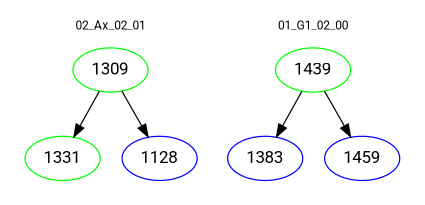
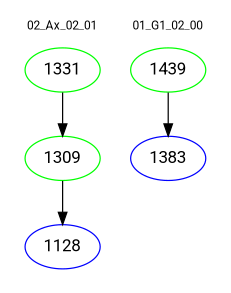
(90, 108) -> (63, 108)
(362, 158) -> none
